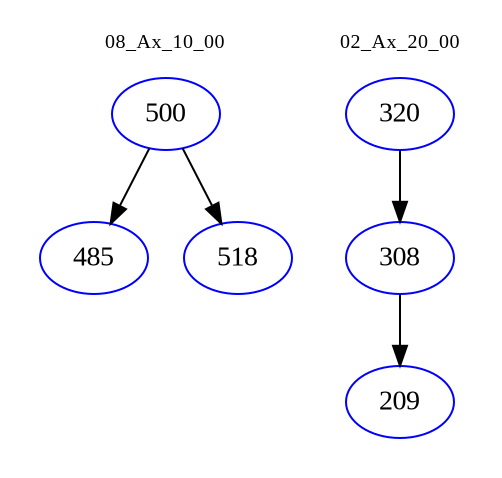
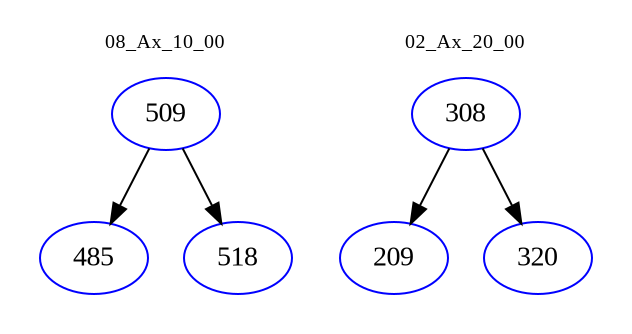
(166, 114) -> (166, 114)
(400, 176) -> (497, 177)
